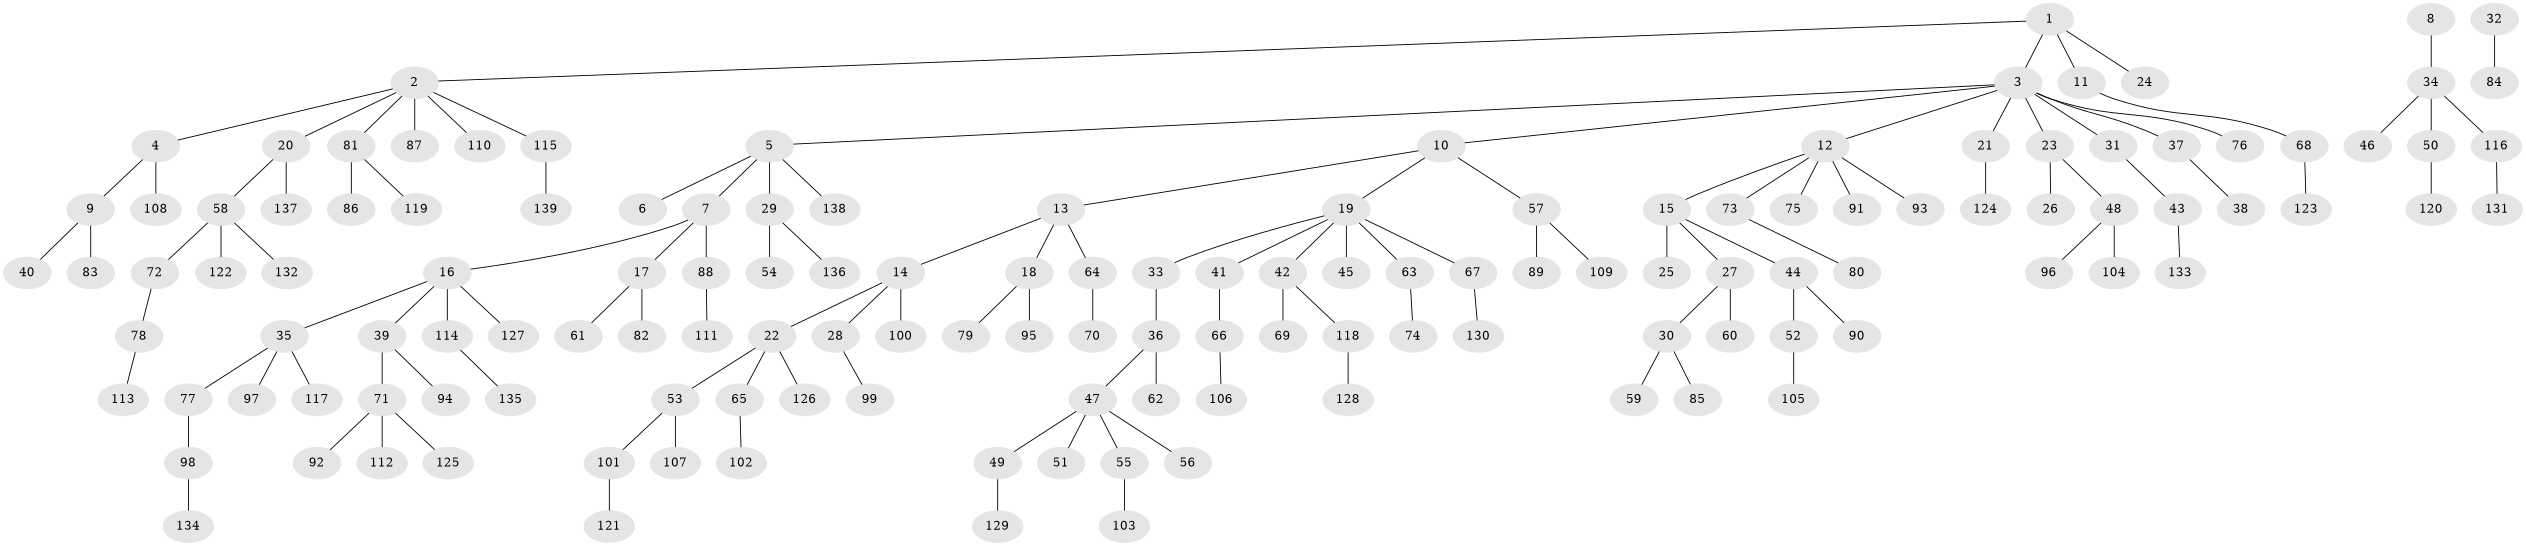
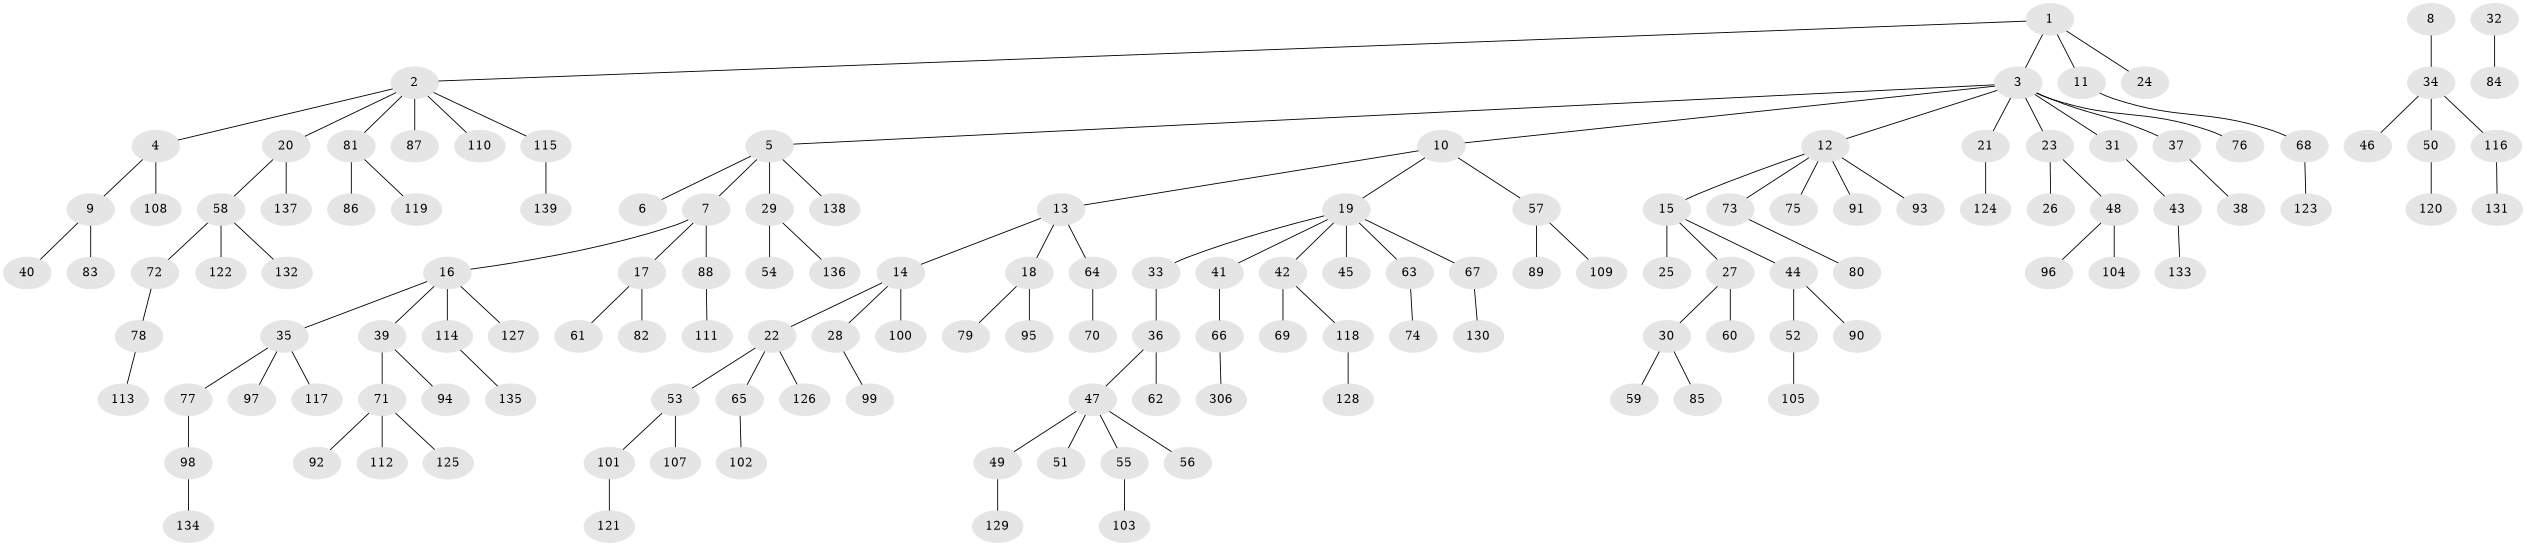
(1221, 400) -> (1221, 400)
